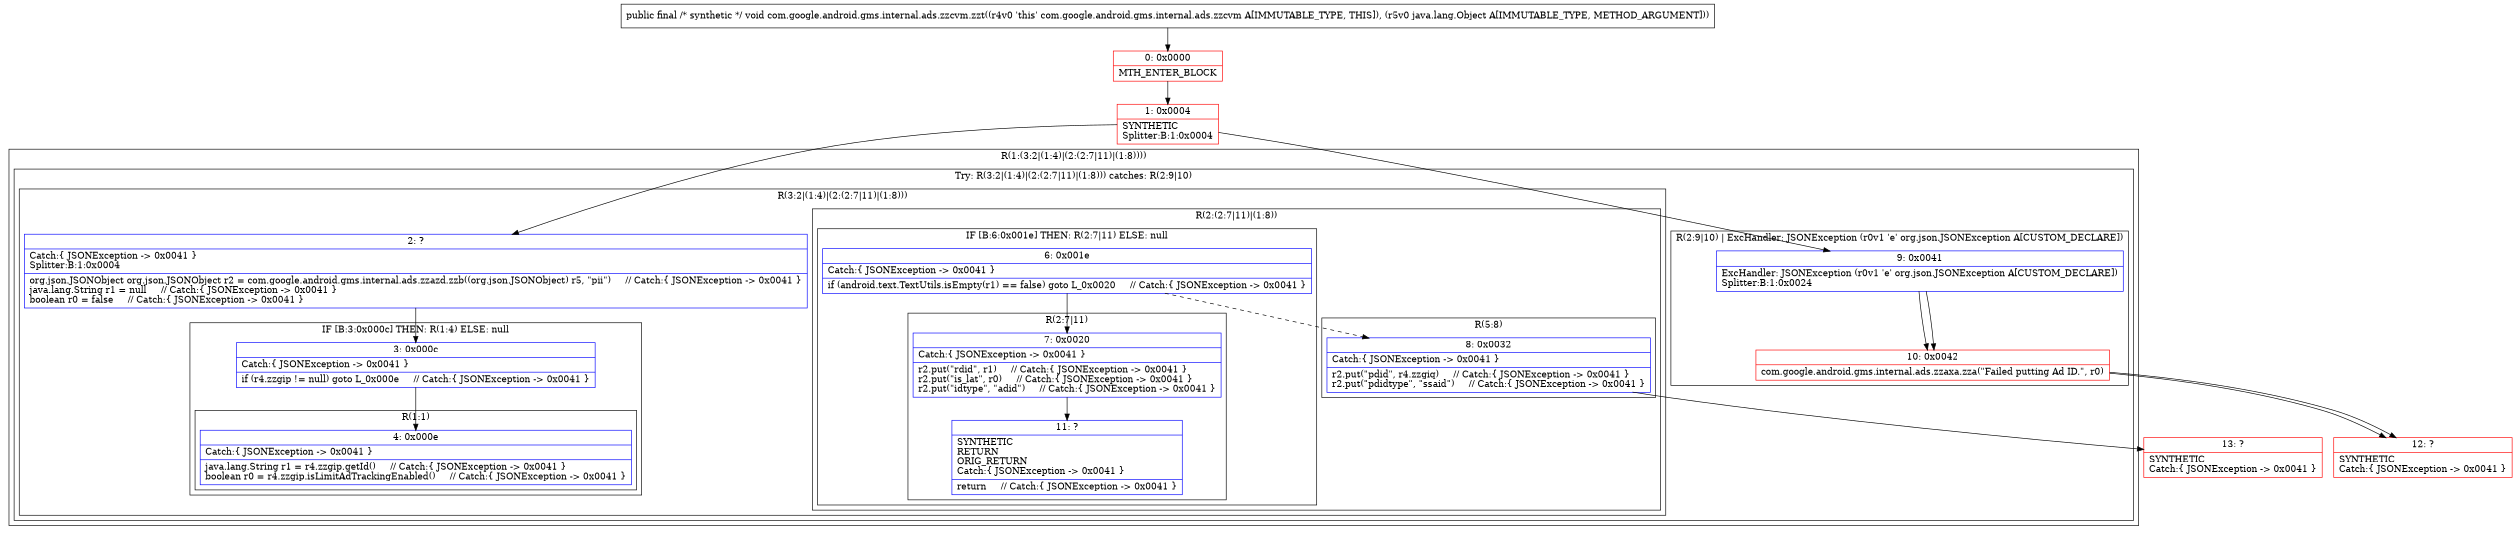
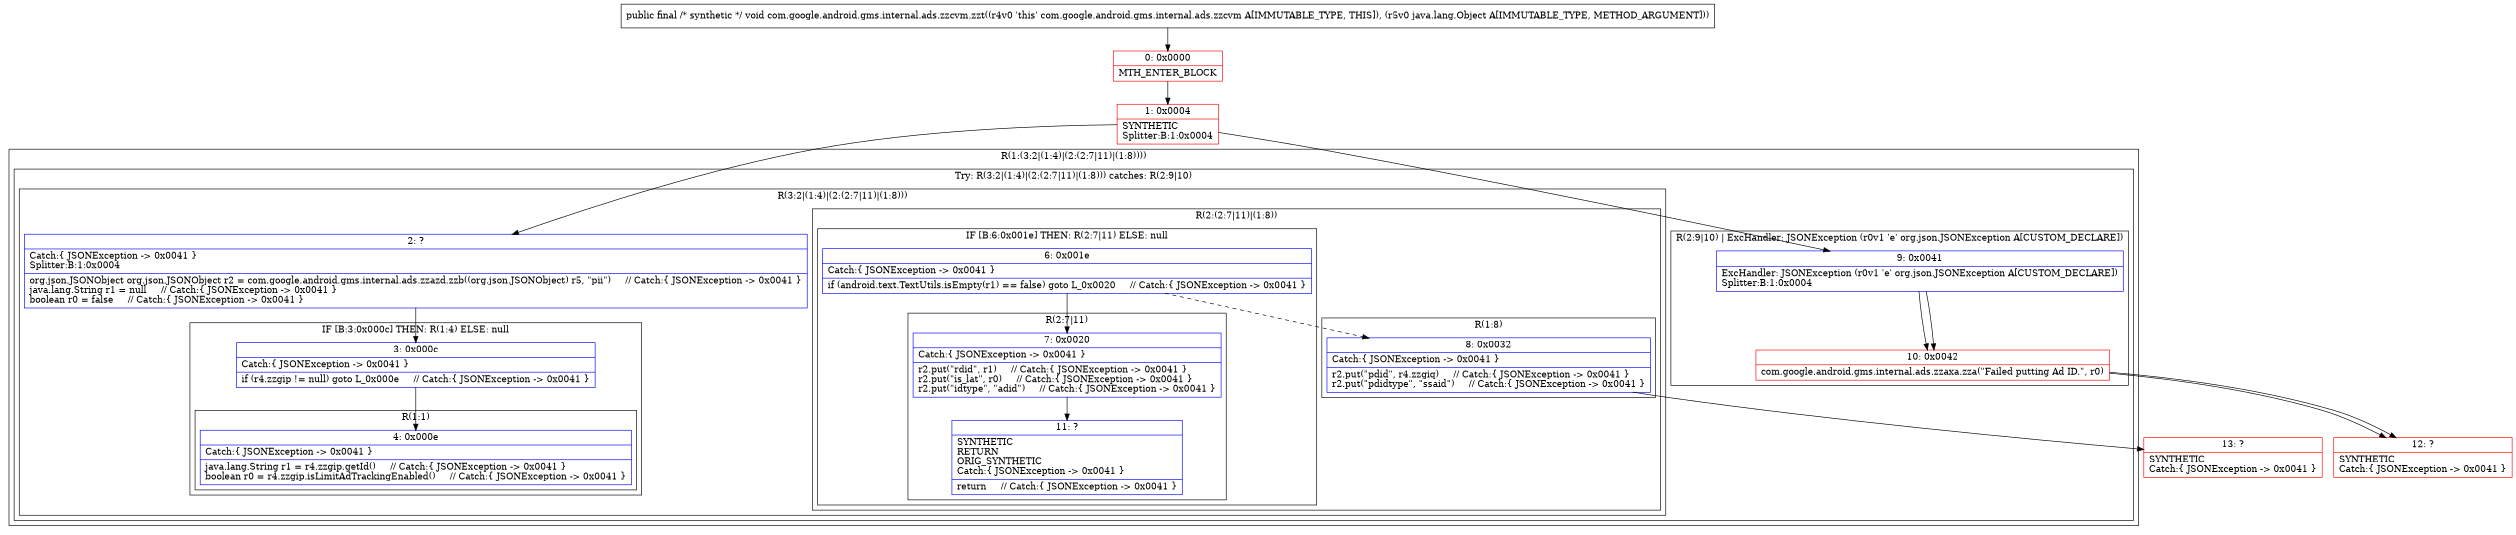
(1767, 283) -> (1767, 283)
(1489, 325) -> (1489, 325)
(992, 462) -> (1000, 462)
